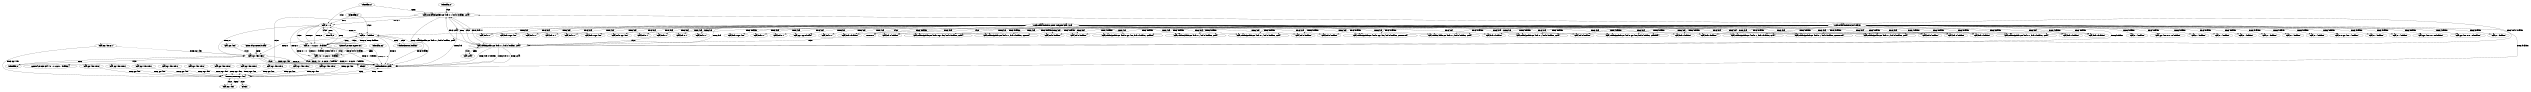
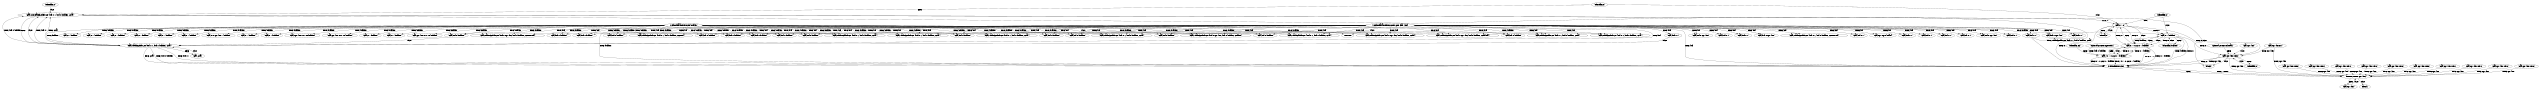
(1052, 25) -> (1390, 25)
(1829, 30) -> none
(407, 46) -> (2170, 46)
(331, 51) -> (2112, 51)
(50, 66) -> none
(383, 66) -> (2116, 66)
